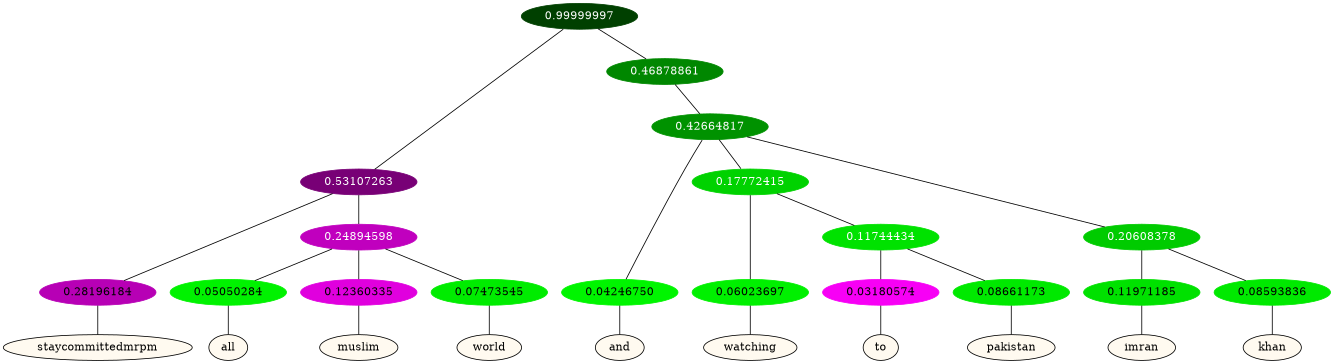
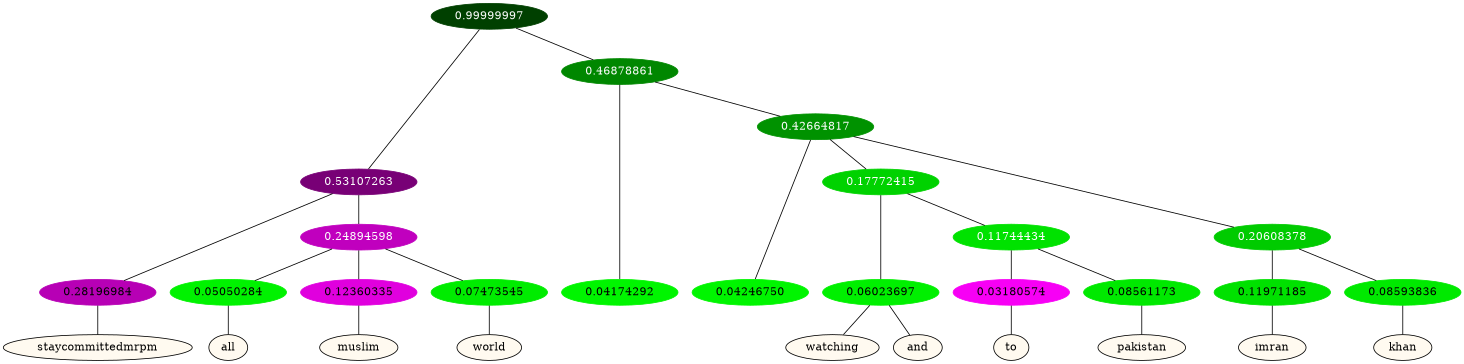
(98, 292) -> (98, 292)
none -> (620, 292)
(1011, 292) -> (1142, 292)
(620, 320) -> (899, 320)
